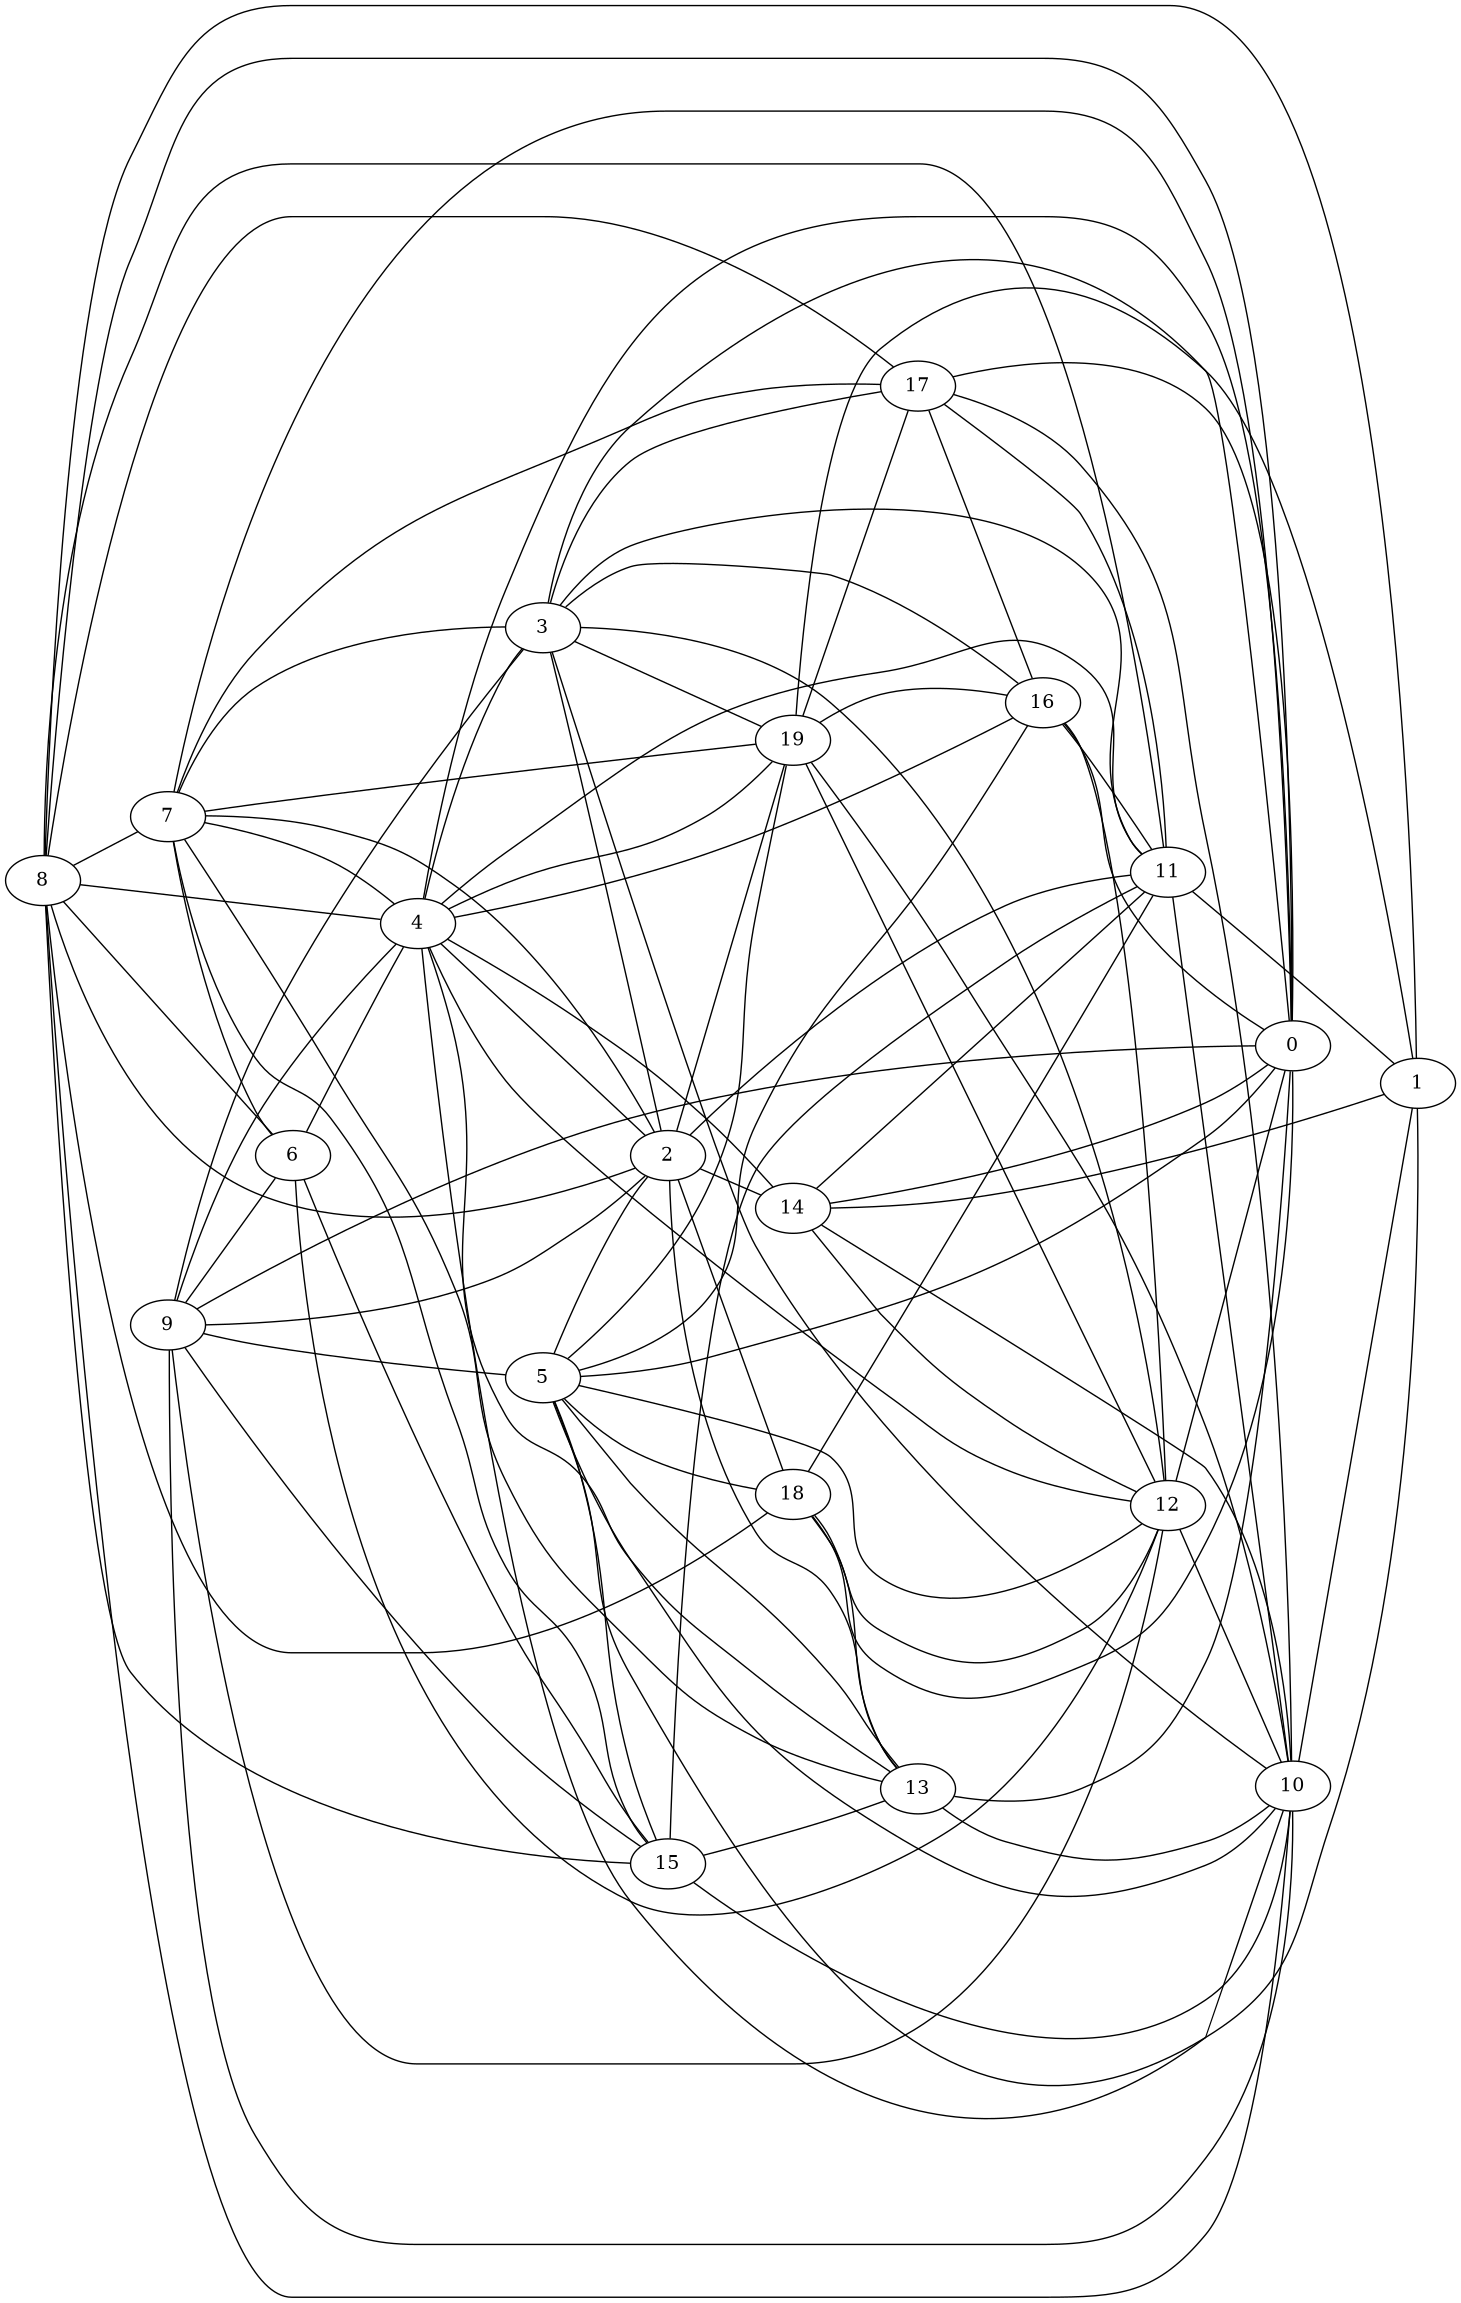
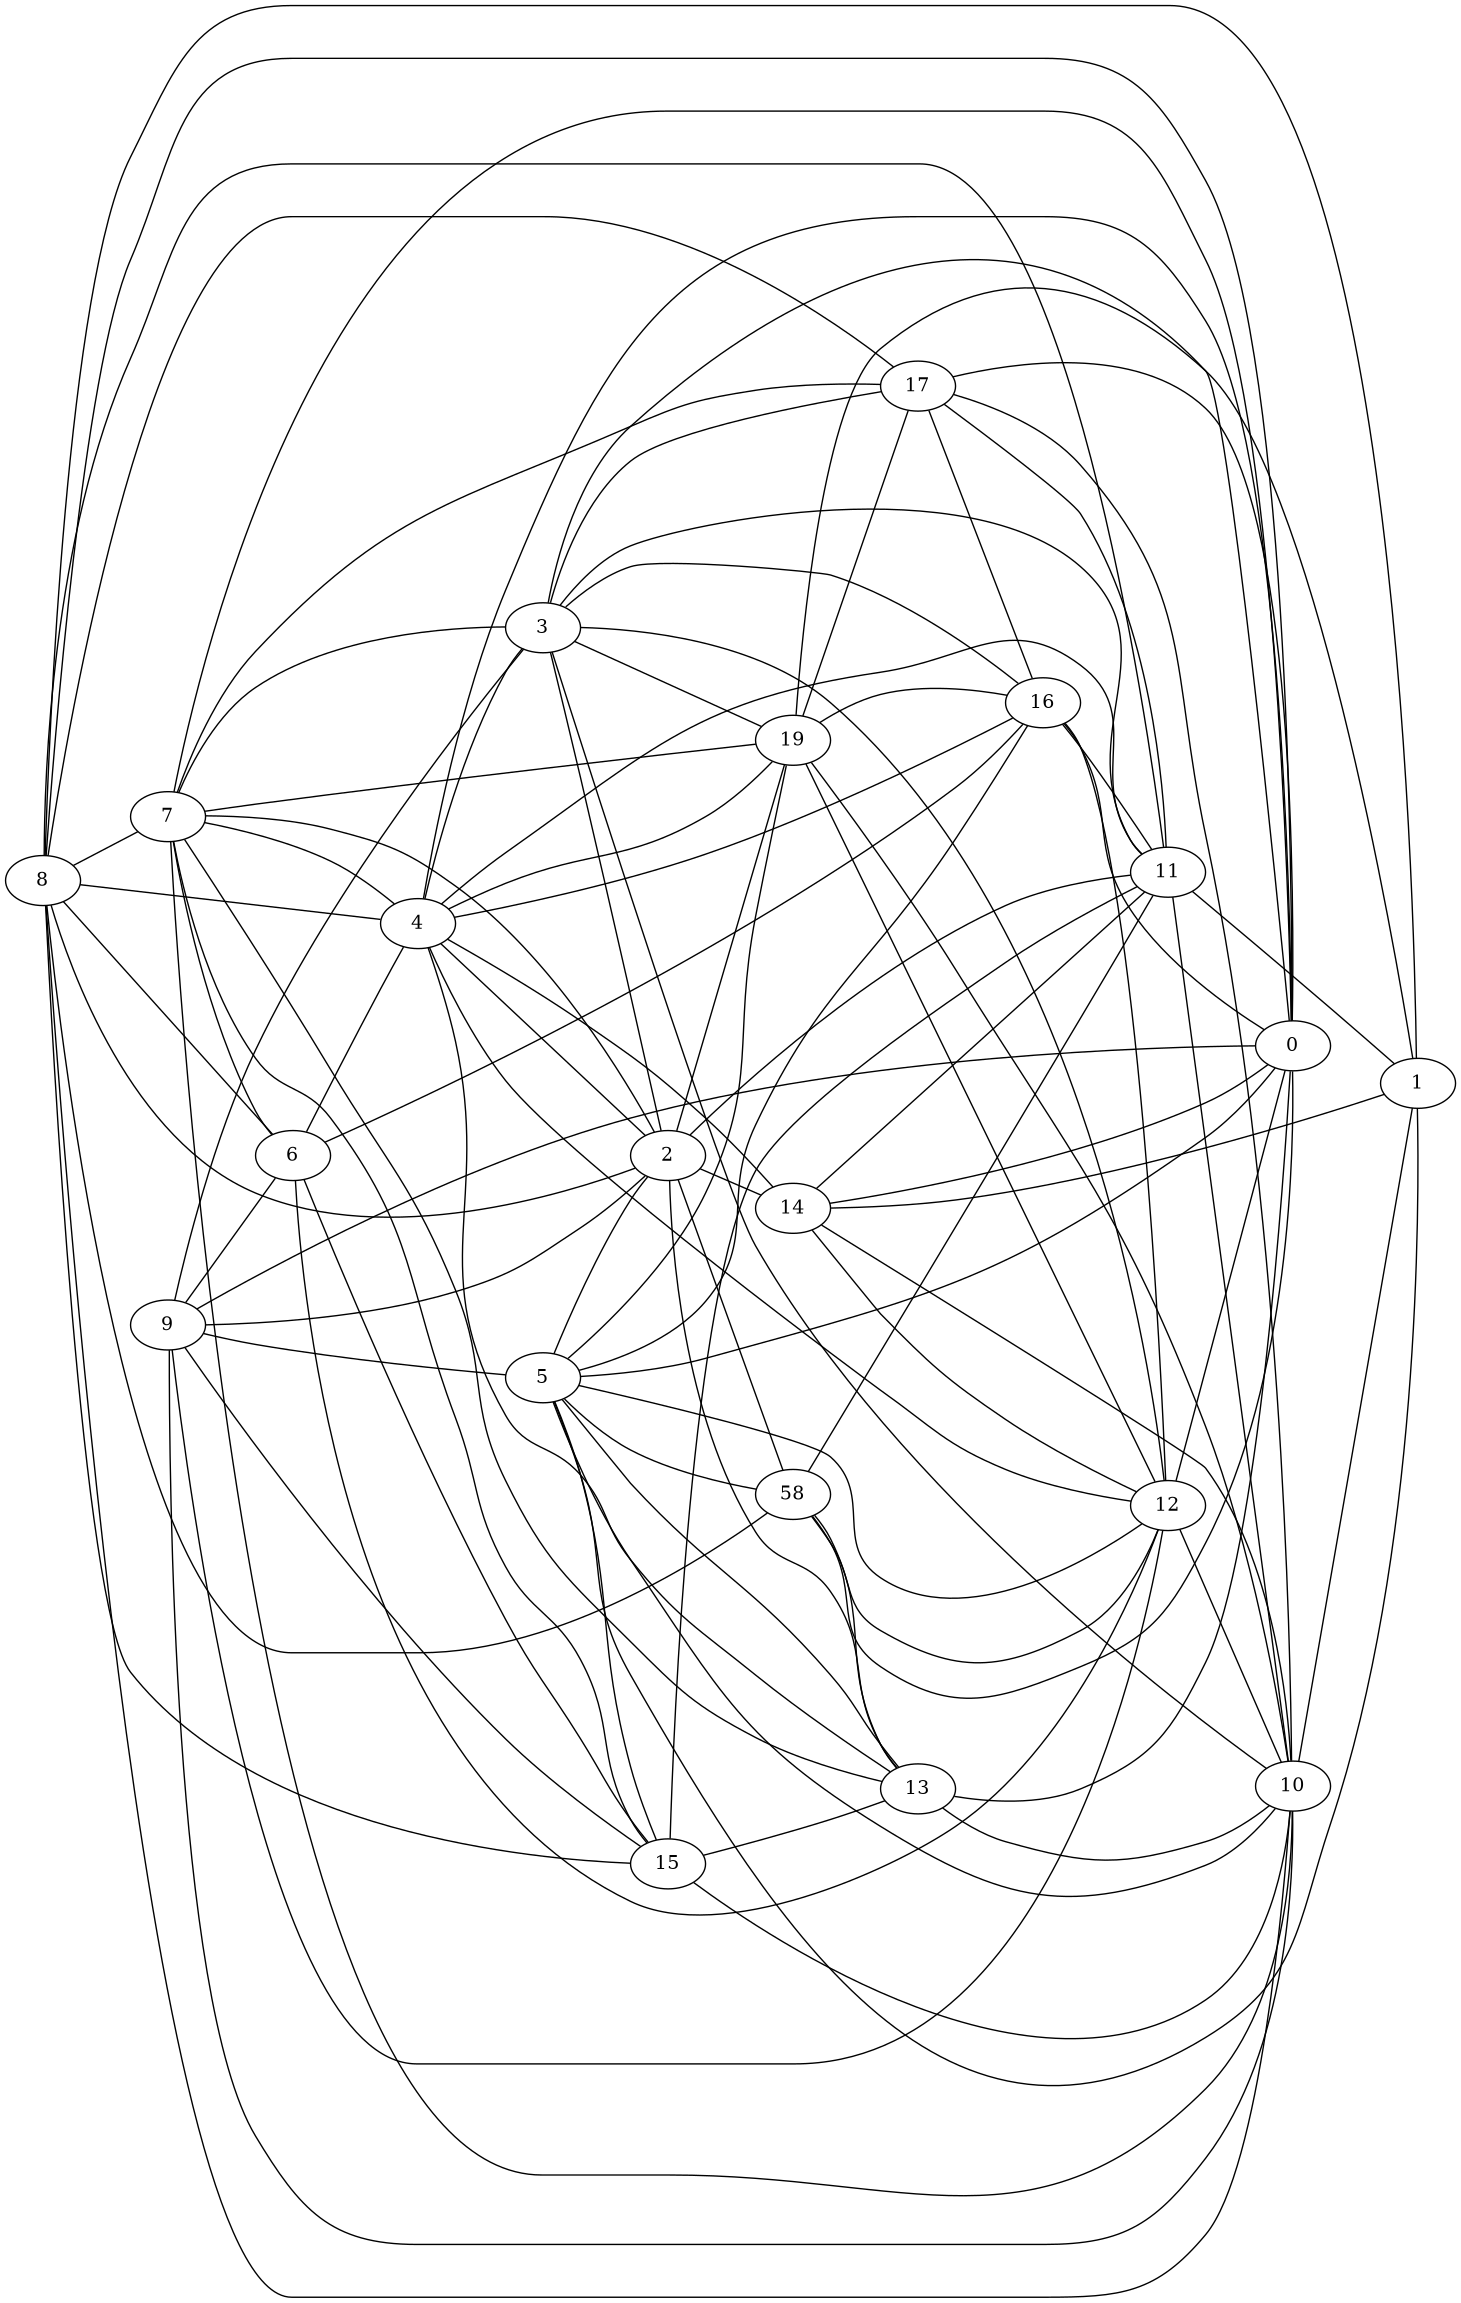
none -> (690, 958)
(268, 1099) -> none
(793, 1494) -> (793, 1494)
(590, 1828) -> (386, 2030)
